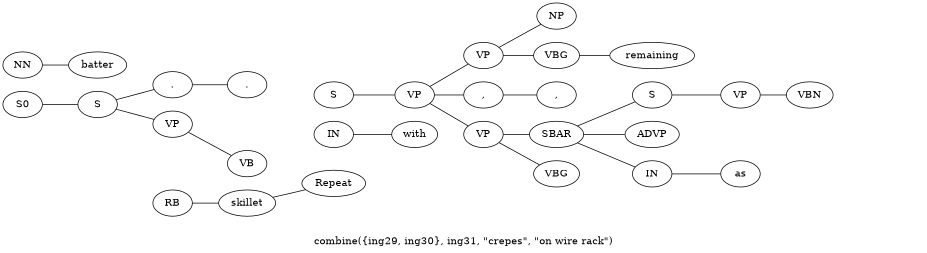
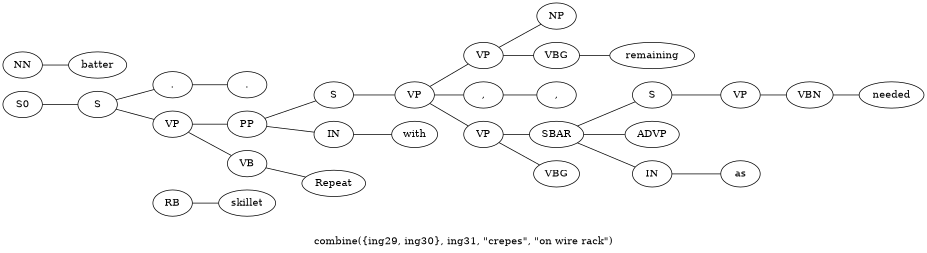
none -> (892, 95)
none -> (247, 124)
(289, 193) -> (286, 172)
